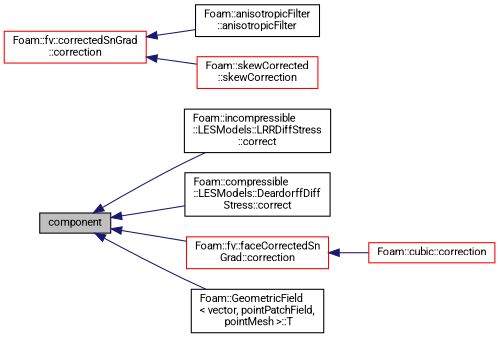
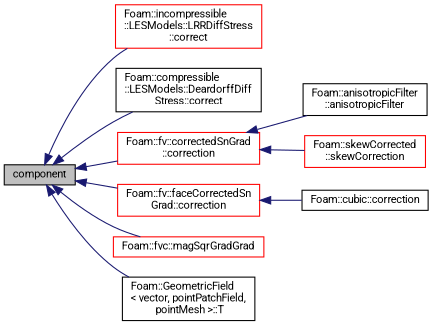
(258, 131) -> (189, 26)
none -> (102, 164)
none -> (189, 247)
(432, 253) -> (365, 200)
